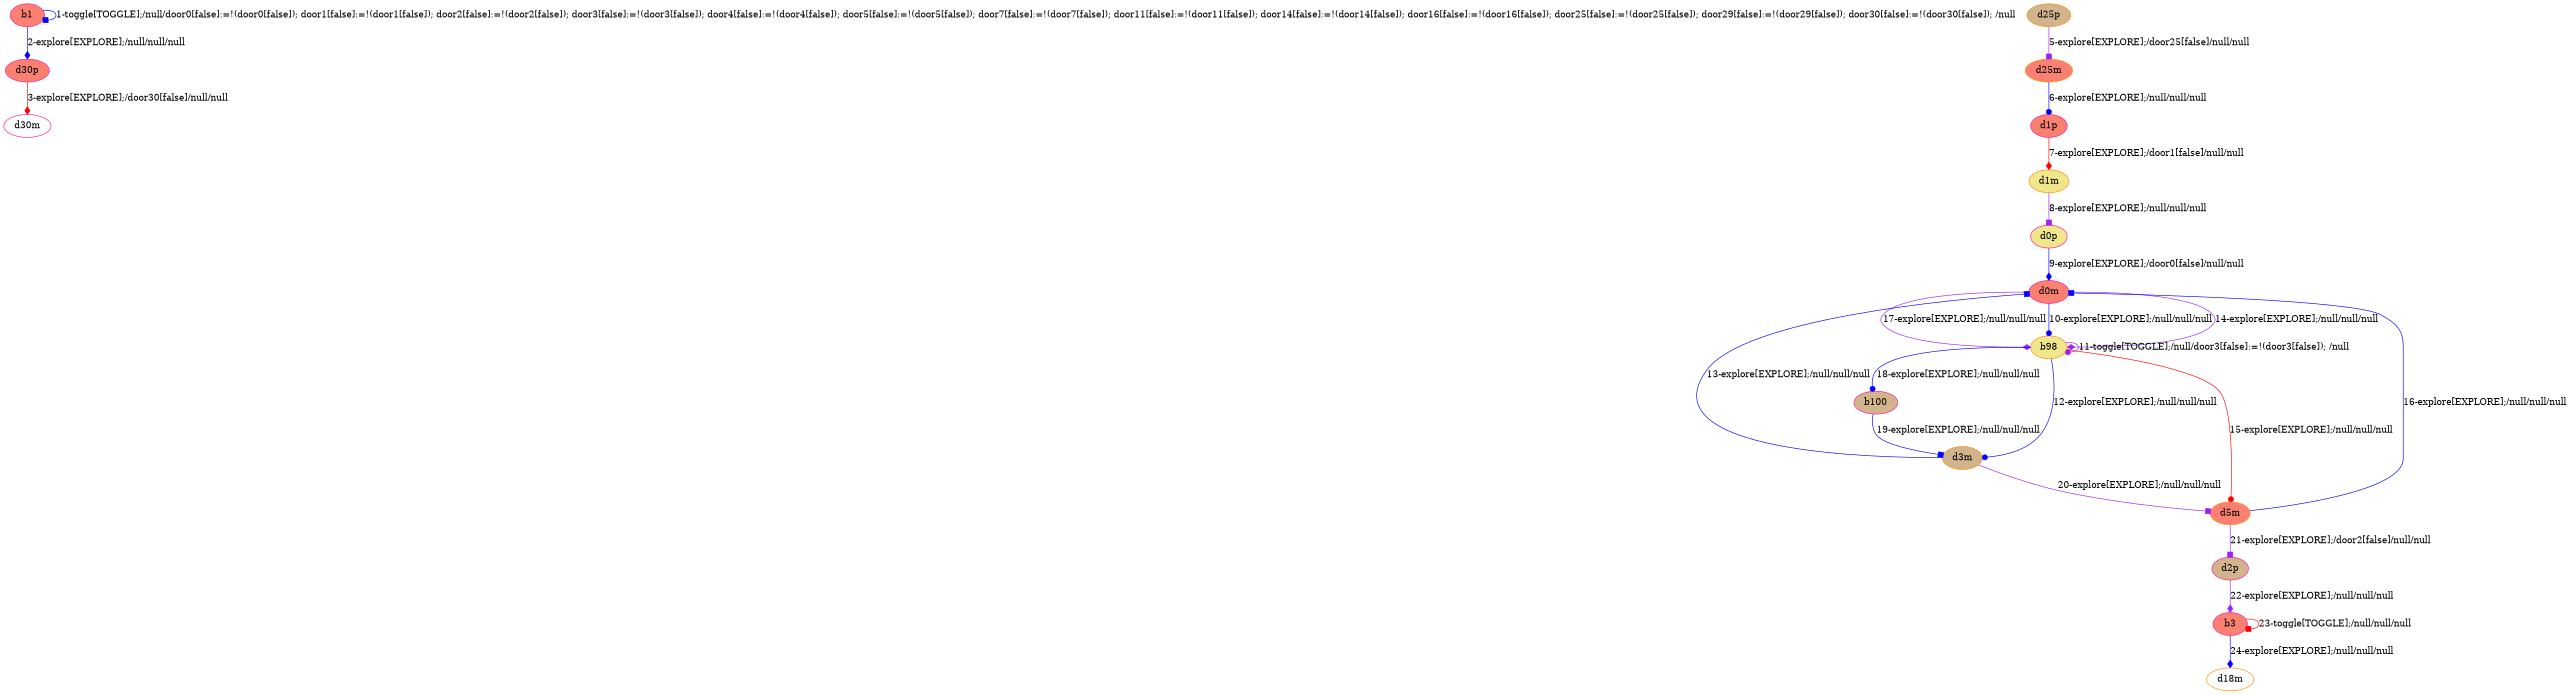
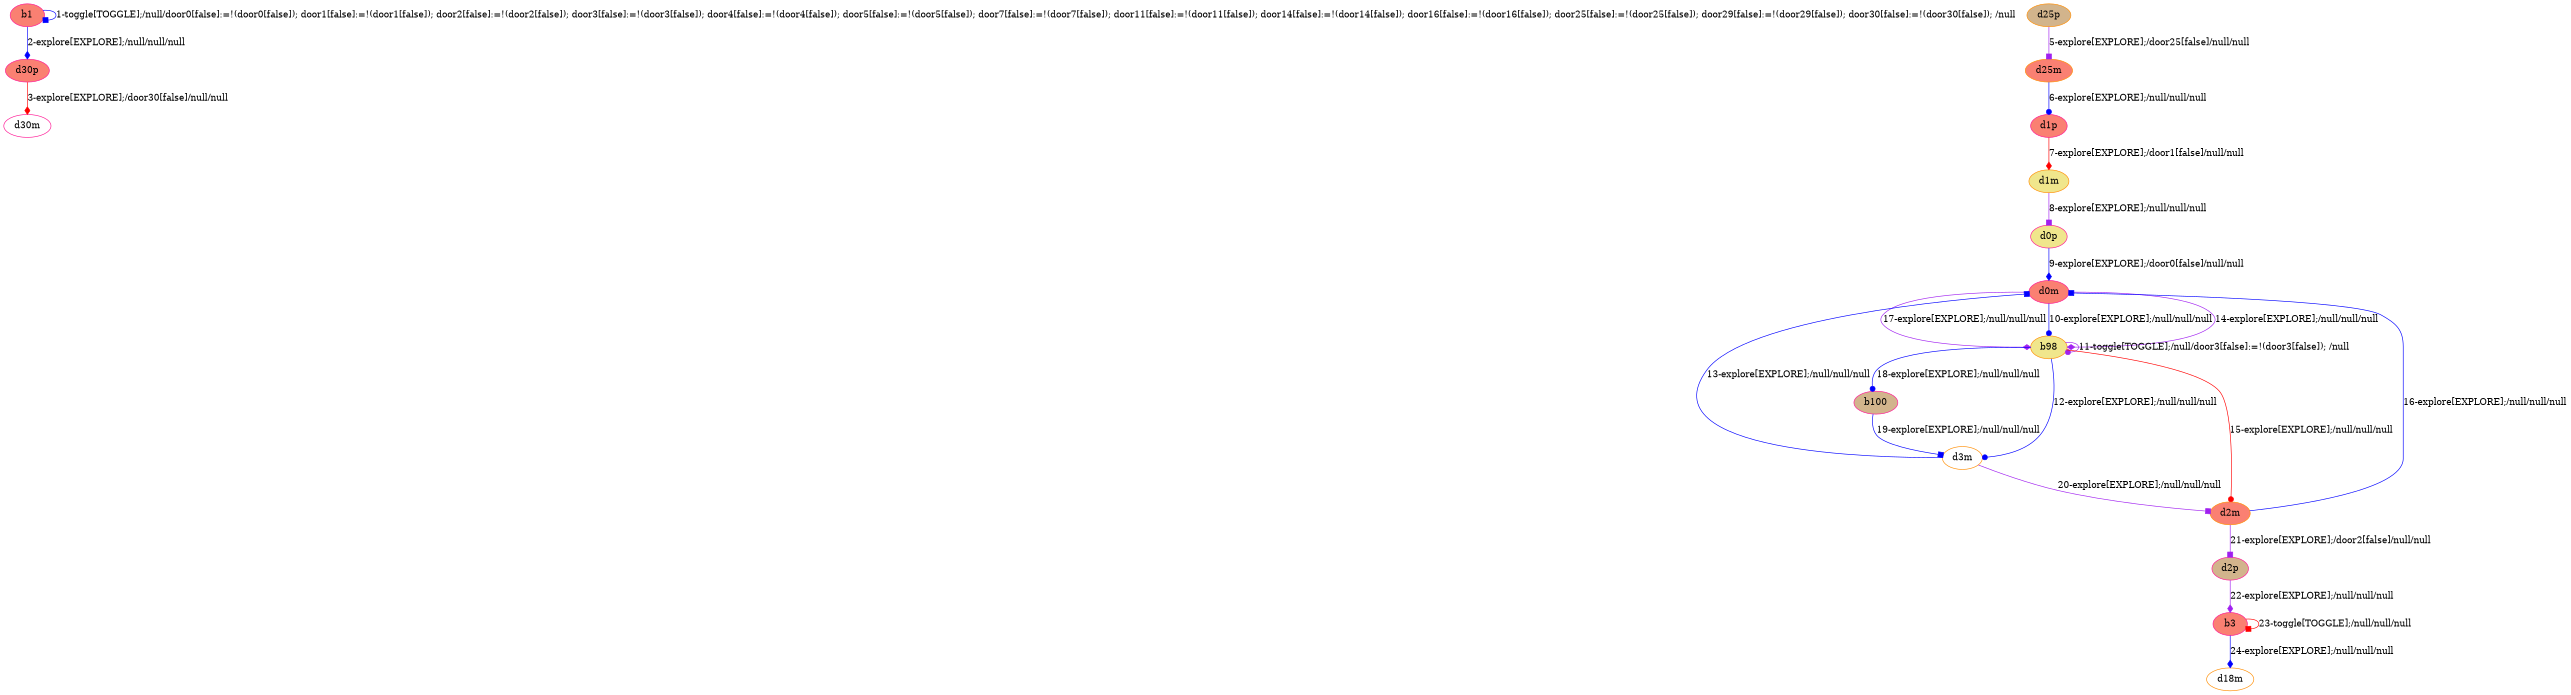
(1962, 458) -> (1962, 458)
(2230, 513) -> (2230, 513)
